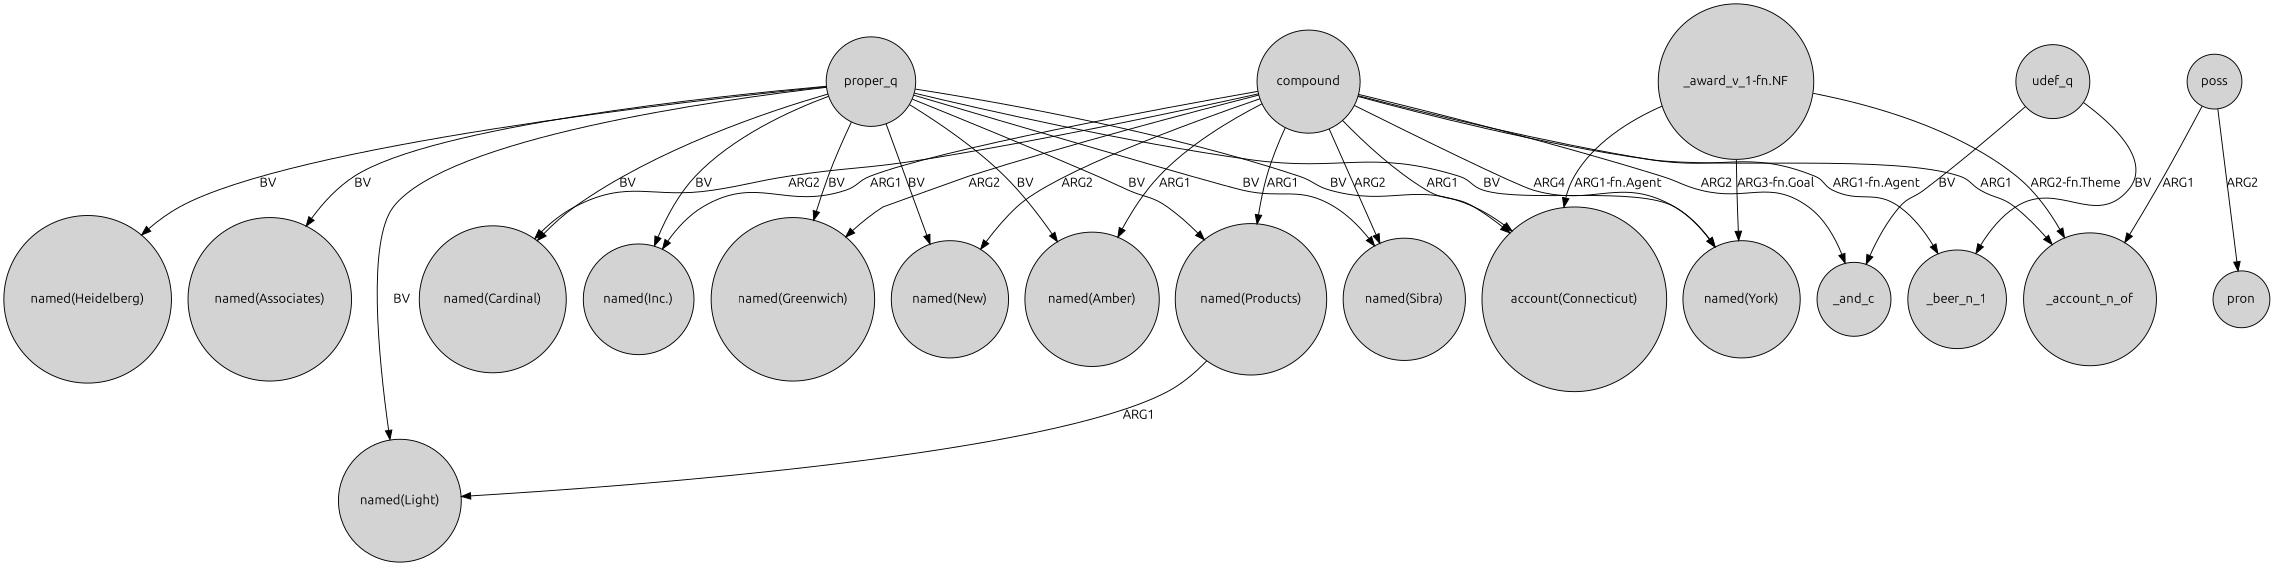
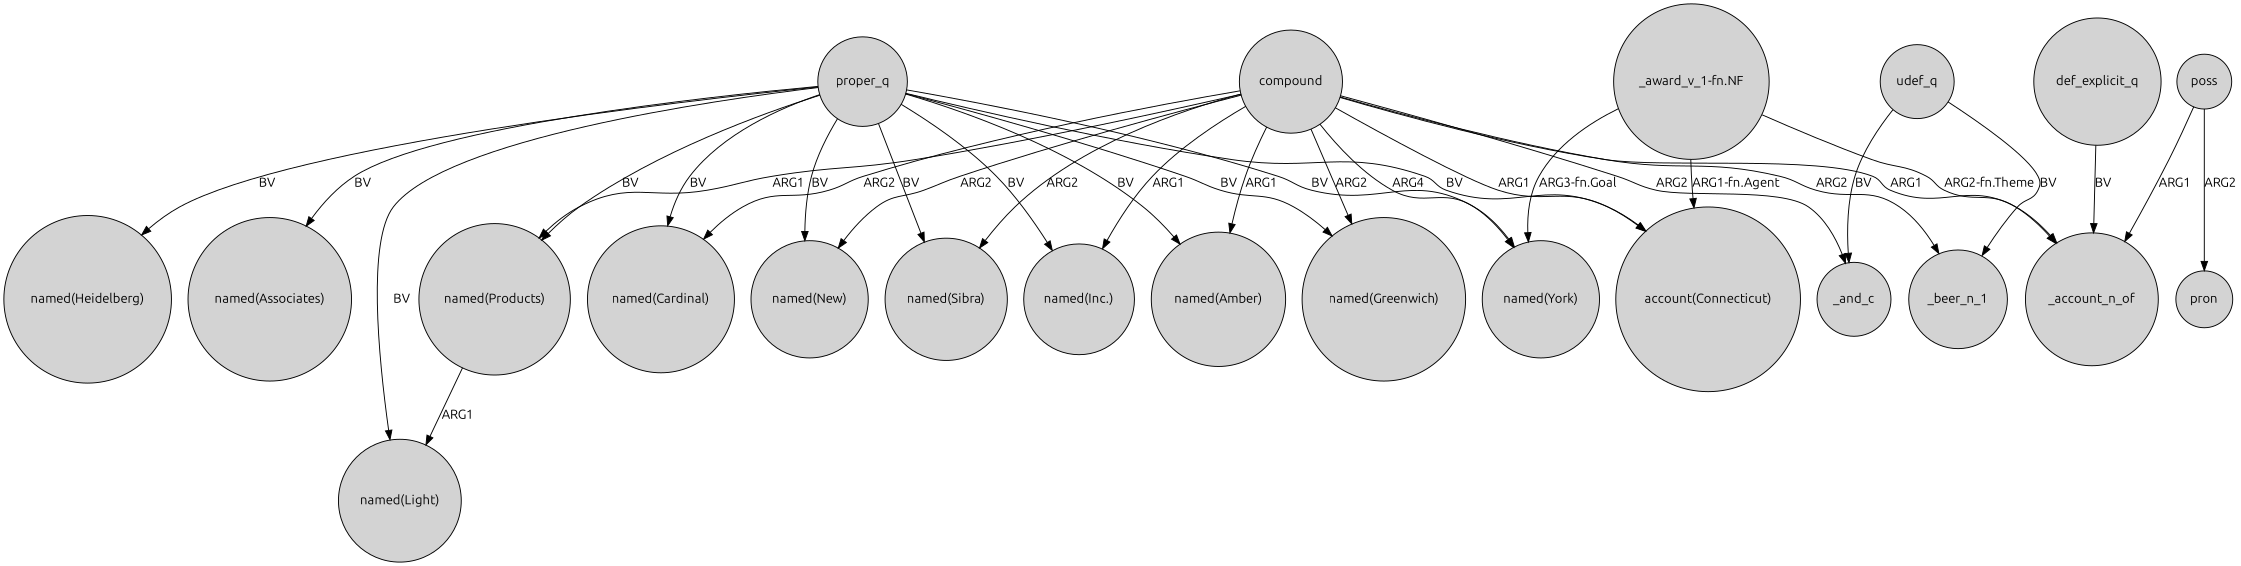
none -> (2097, 82)
(1876, 183) -> (1832, 183)
